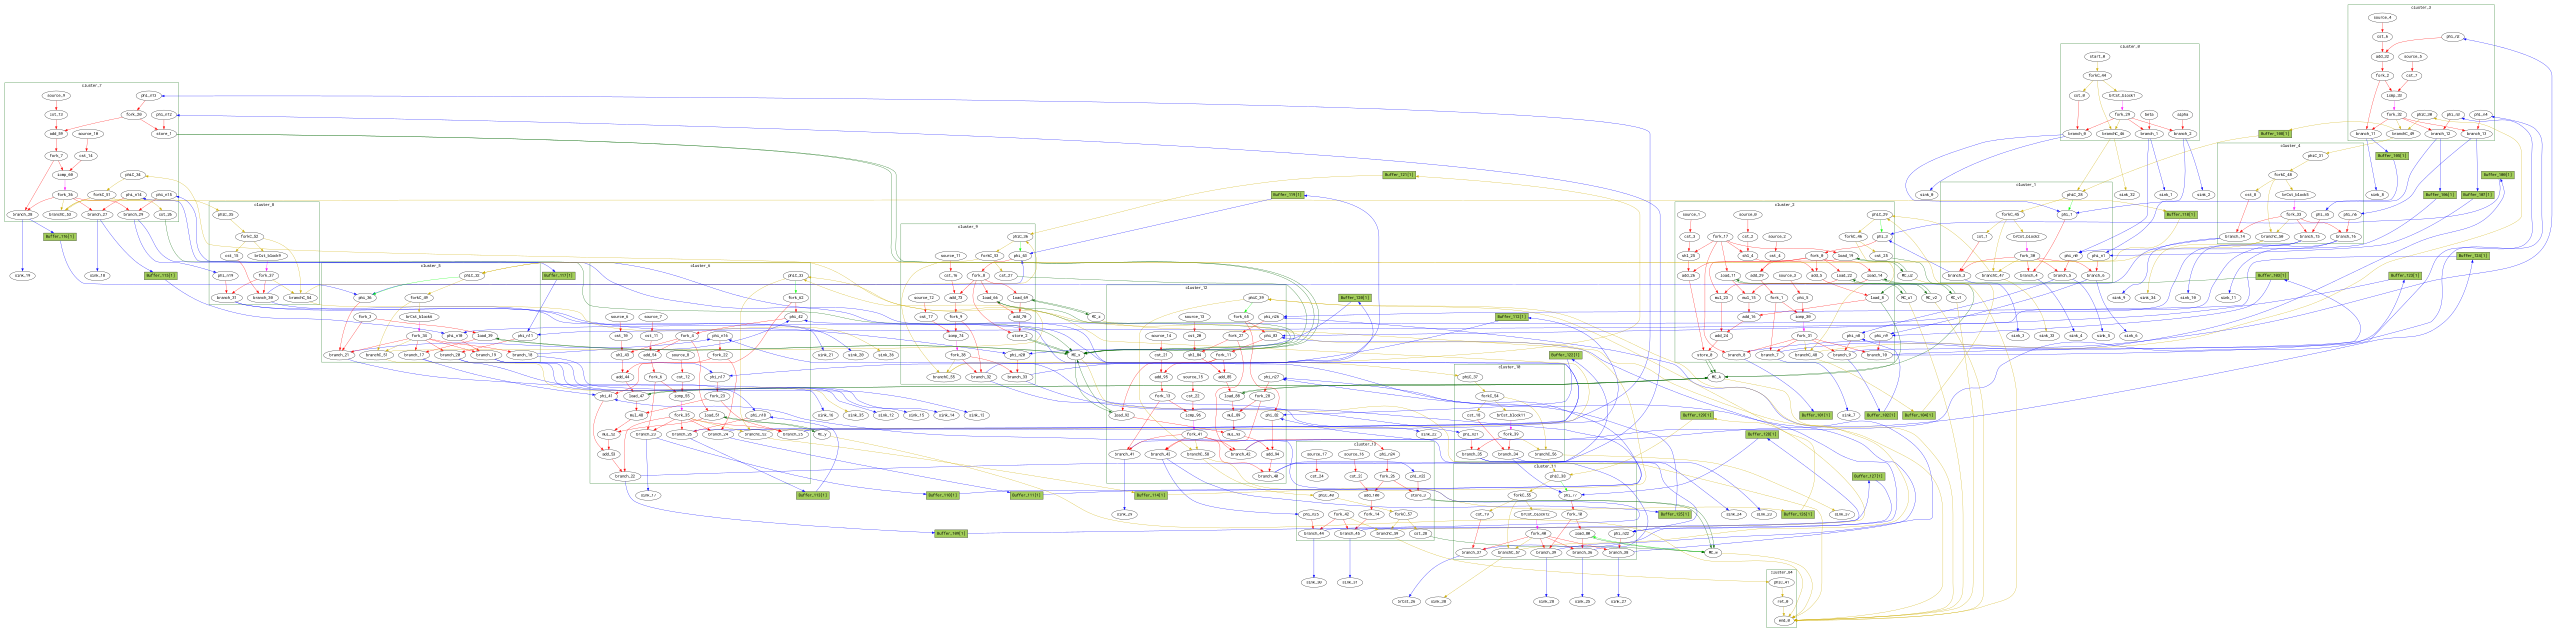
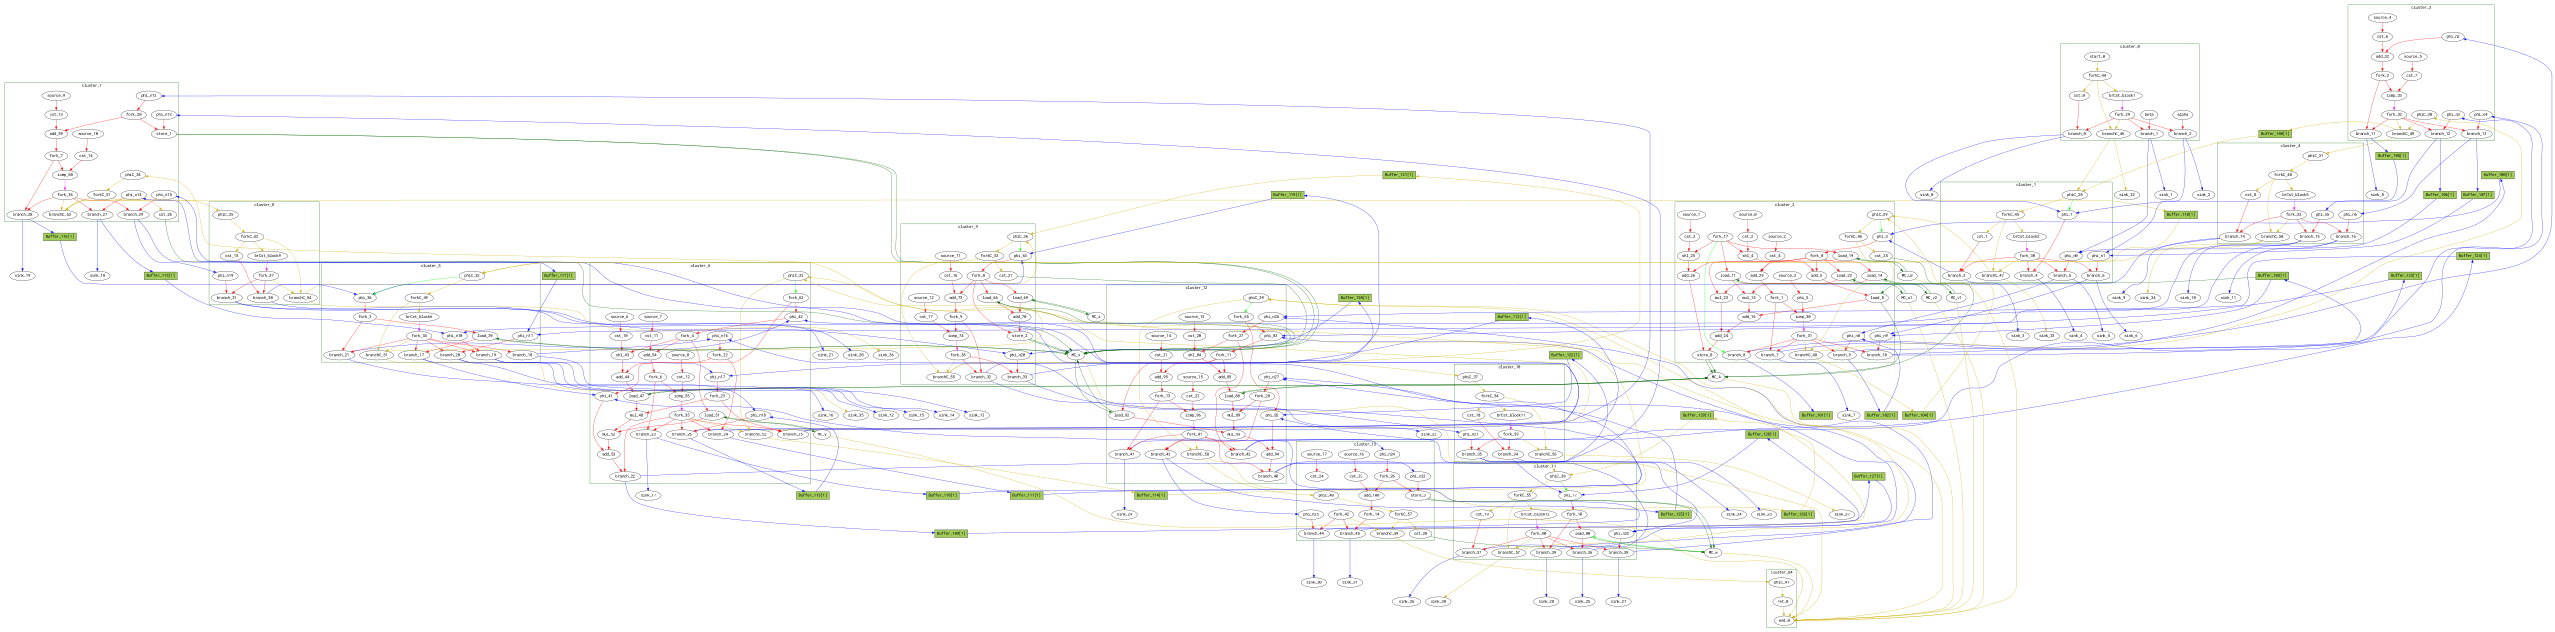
(1705, 300) -> (1705, 300)
(346, 323) -> (365, 305)
(1313, 439) -> (1313, 439)
(1407, 602) -> (1407, 602)
